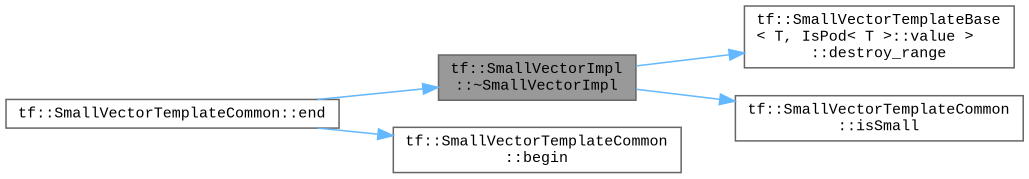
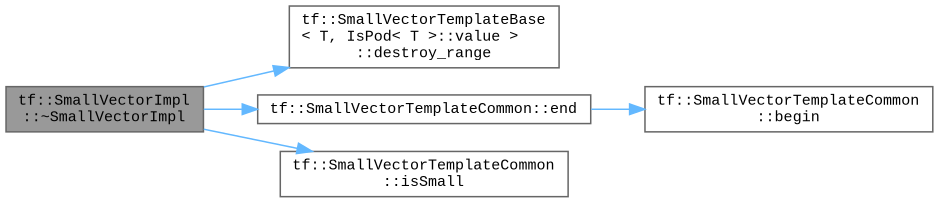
(370, 94) -> (223, 109)
